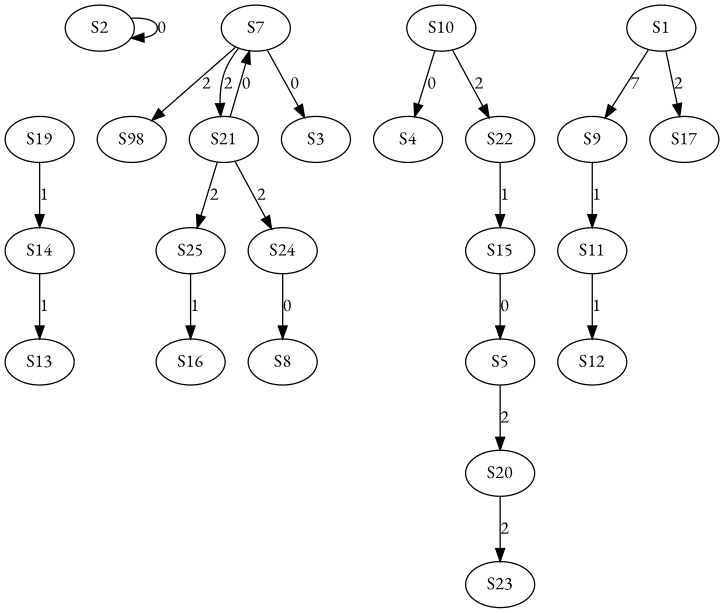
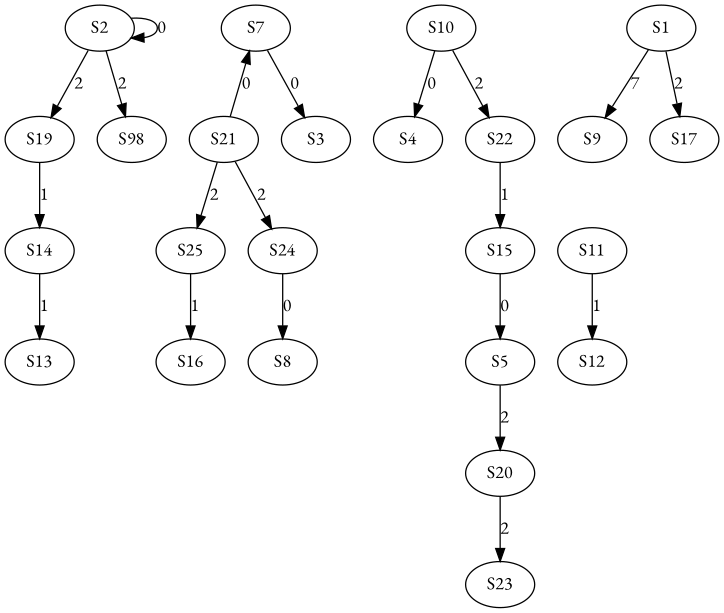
(224, 74) -> none
none -> (73, 78)
(199, 80) -> (114, 78)
(592, 189) -> none
